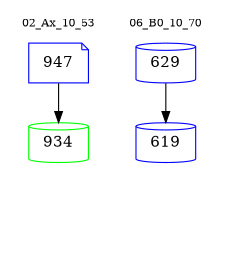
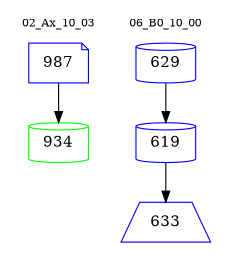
(59, 24) -> (59, 24)
(166, 24) -> (166, 24)
(59, 63) -> (59, 63)
none -> (166, 222)
